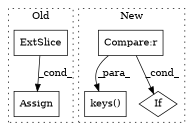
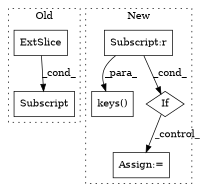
(131, 43) -> (138, 43)
(37, 104) -> (44, 104)
none -> (141, 165)
